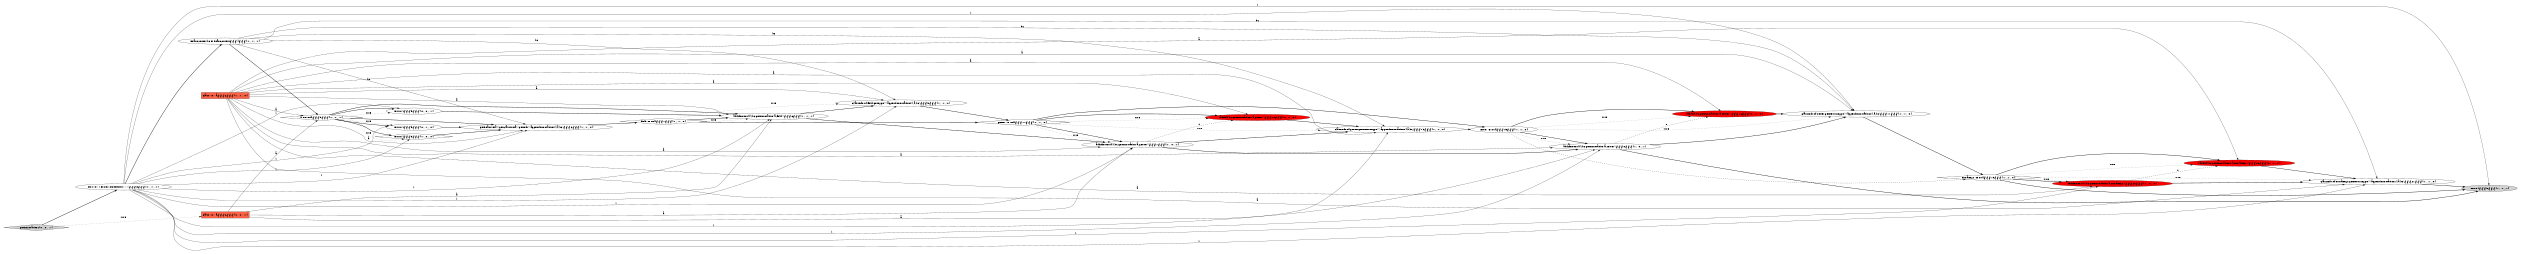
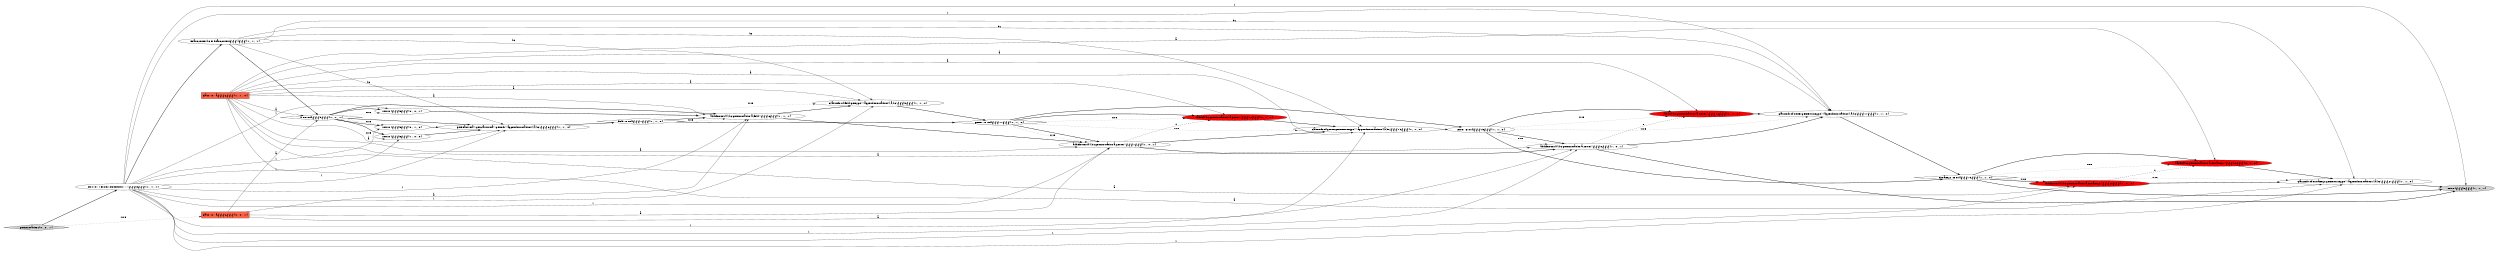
(414, 137) -> (402, 137)
(1733, 179) -> (1710, 179)
